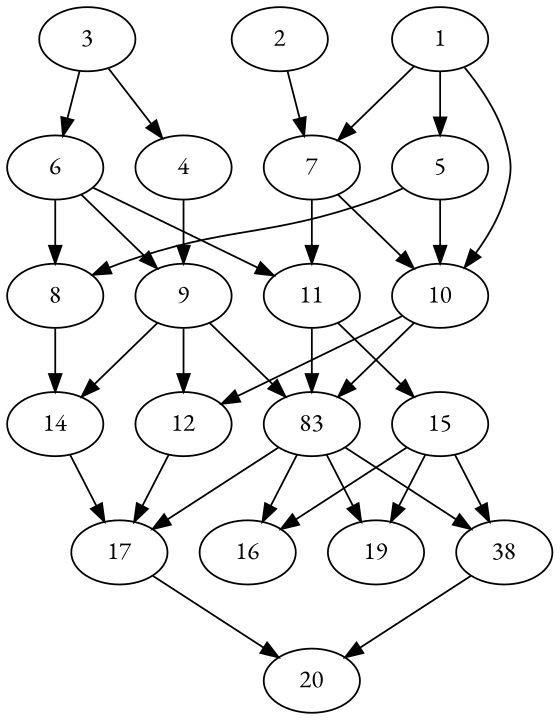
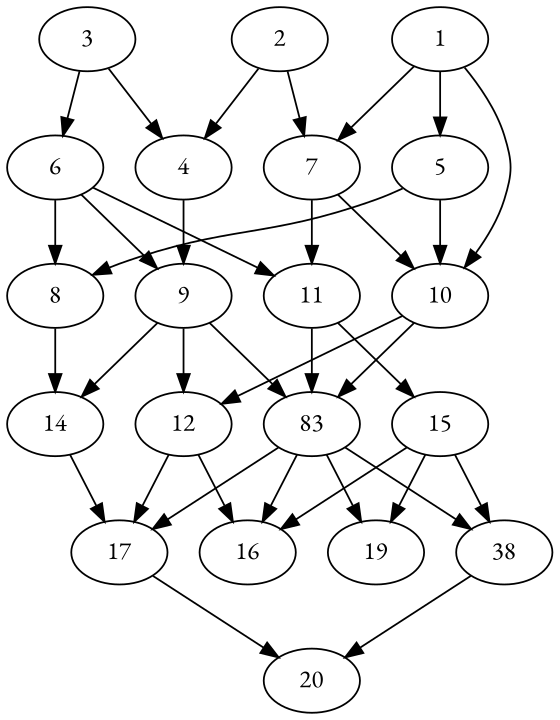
none -> (237, 96)
none -> (210, 478)
